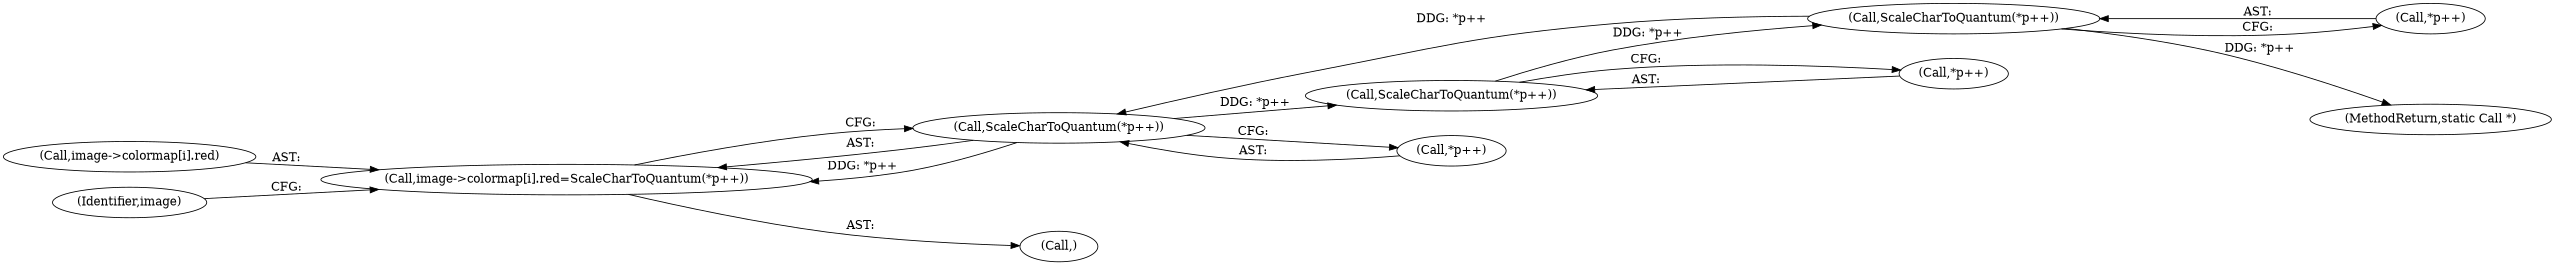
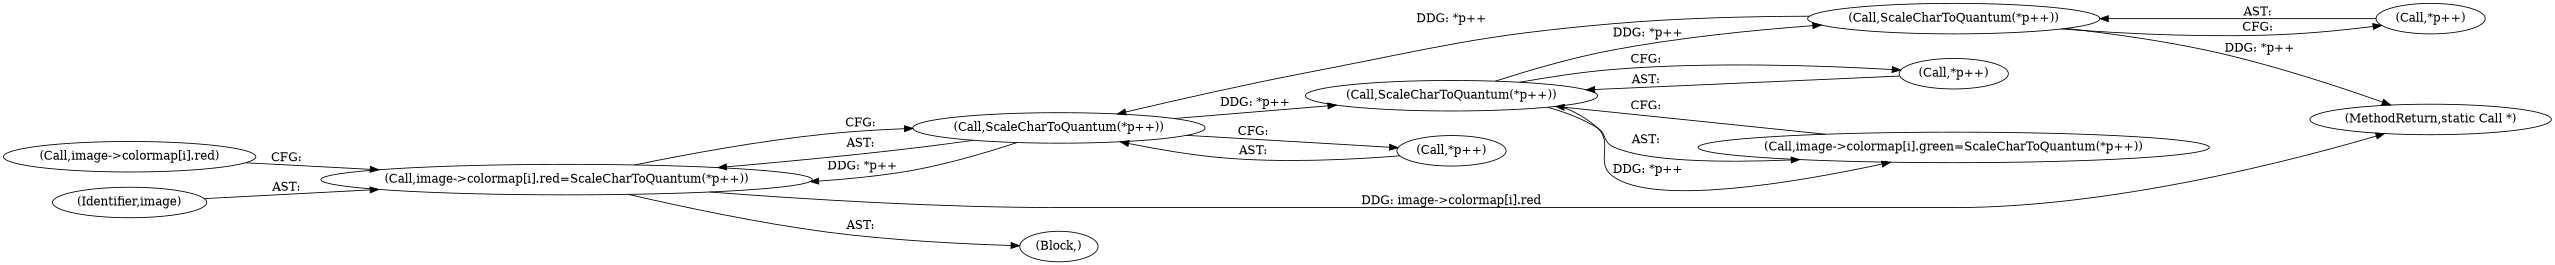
none -> (1954, 147)
(288, 158) -> (288, 158)
(288, 188) -> (288, 188)
none -> (1547, 208)
(1059, 247) -> (1059, 247)
